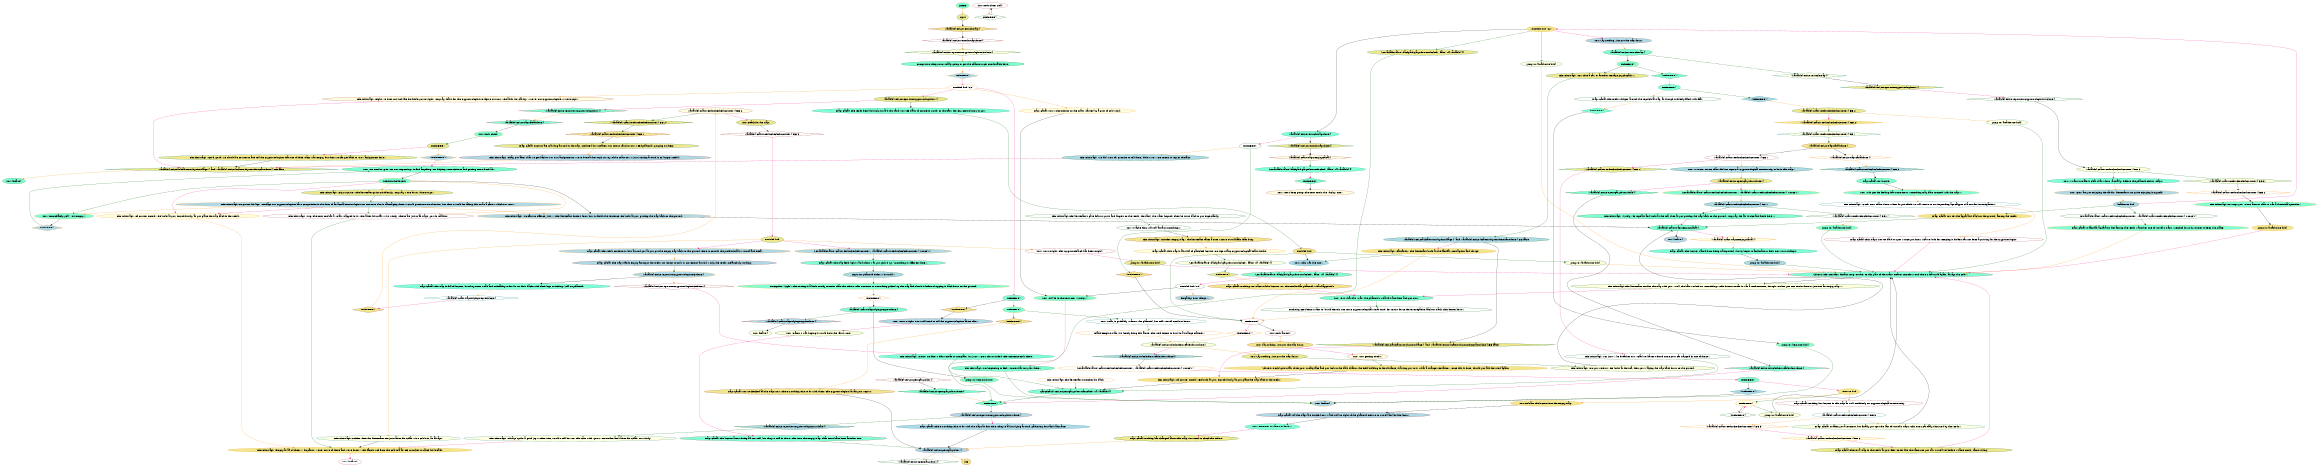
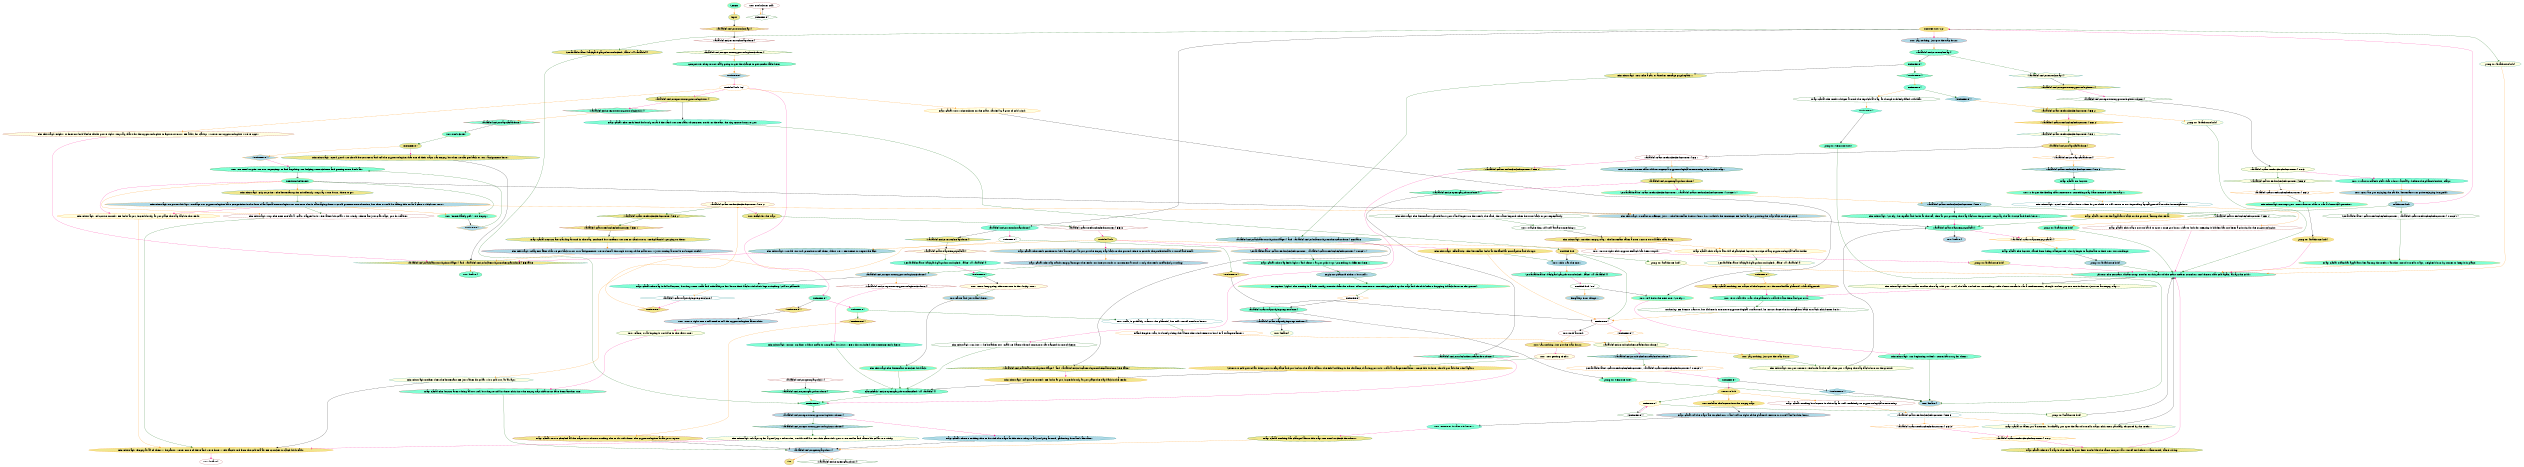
none -> (969, 298)
(1076, 380) -> (898, 368)
